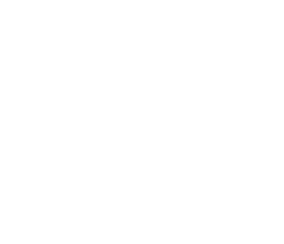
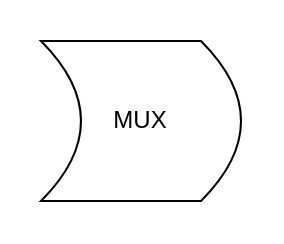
none -> (141, 121)
